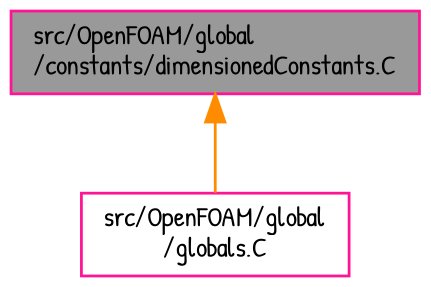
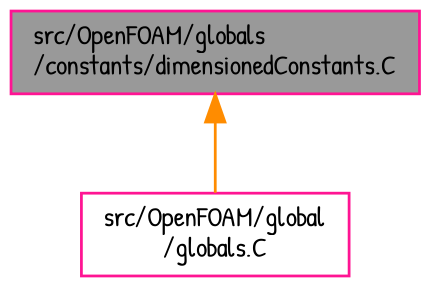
(215, 52) -> (215, 52)
